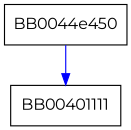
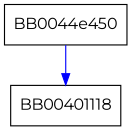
(66, 106) -> (66, 106)
